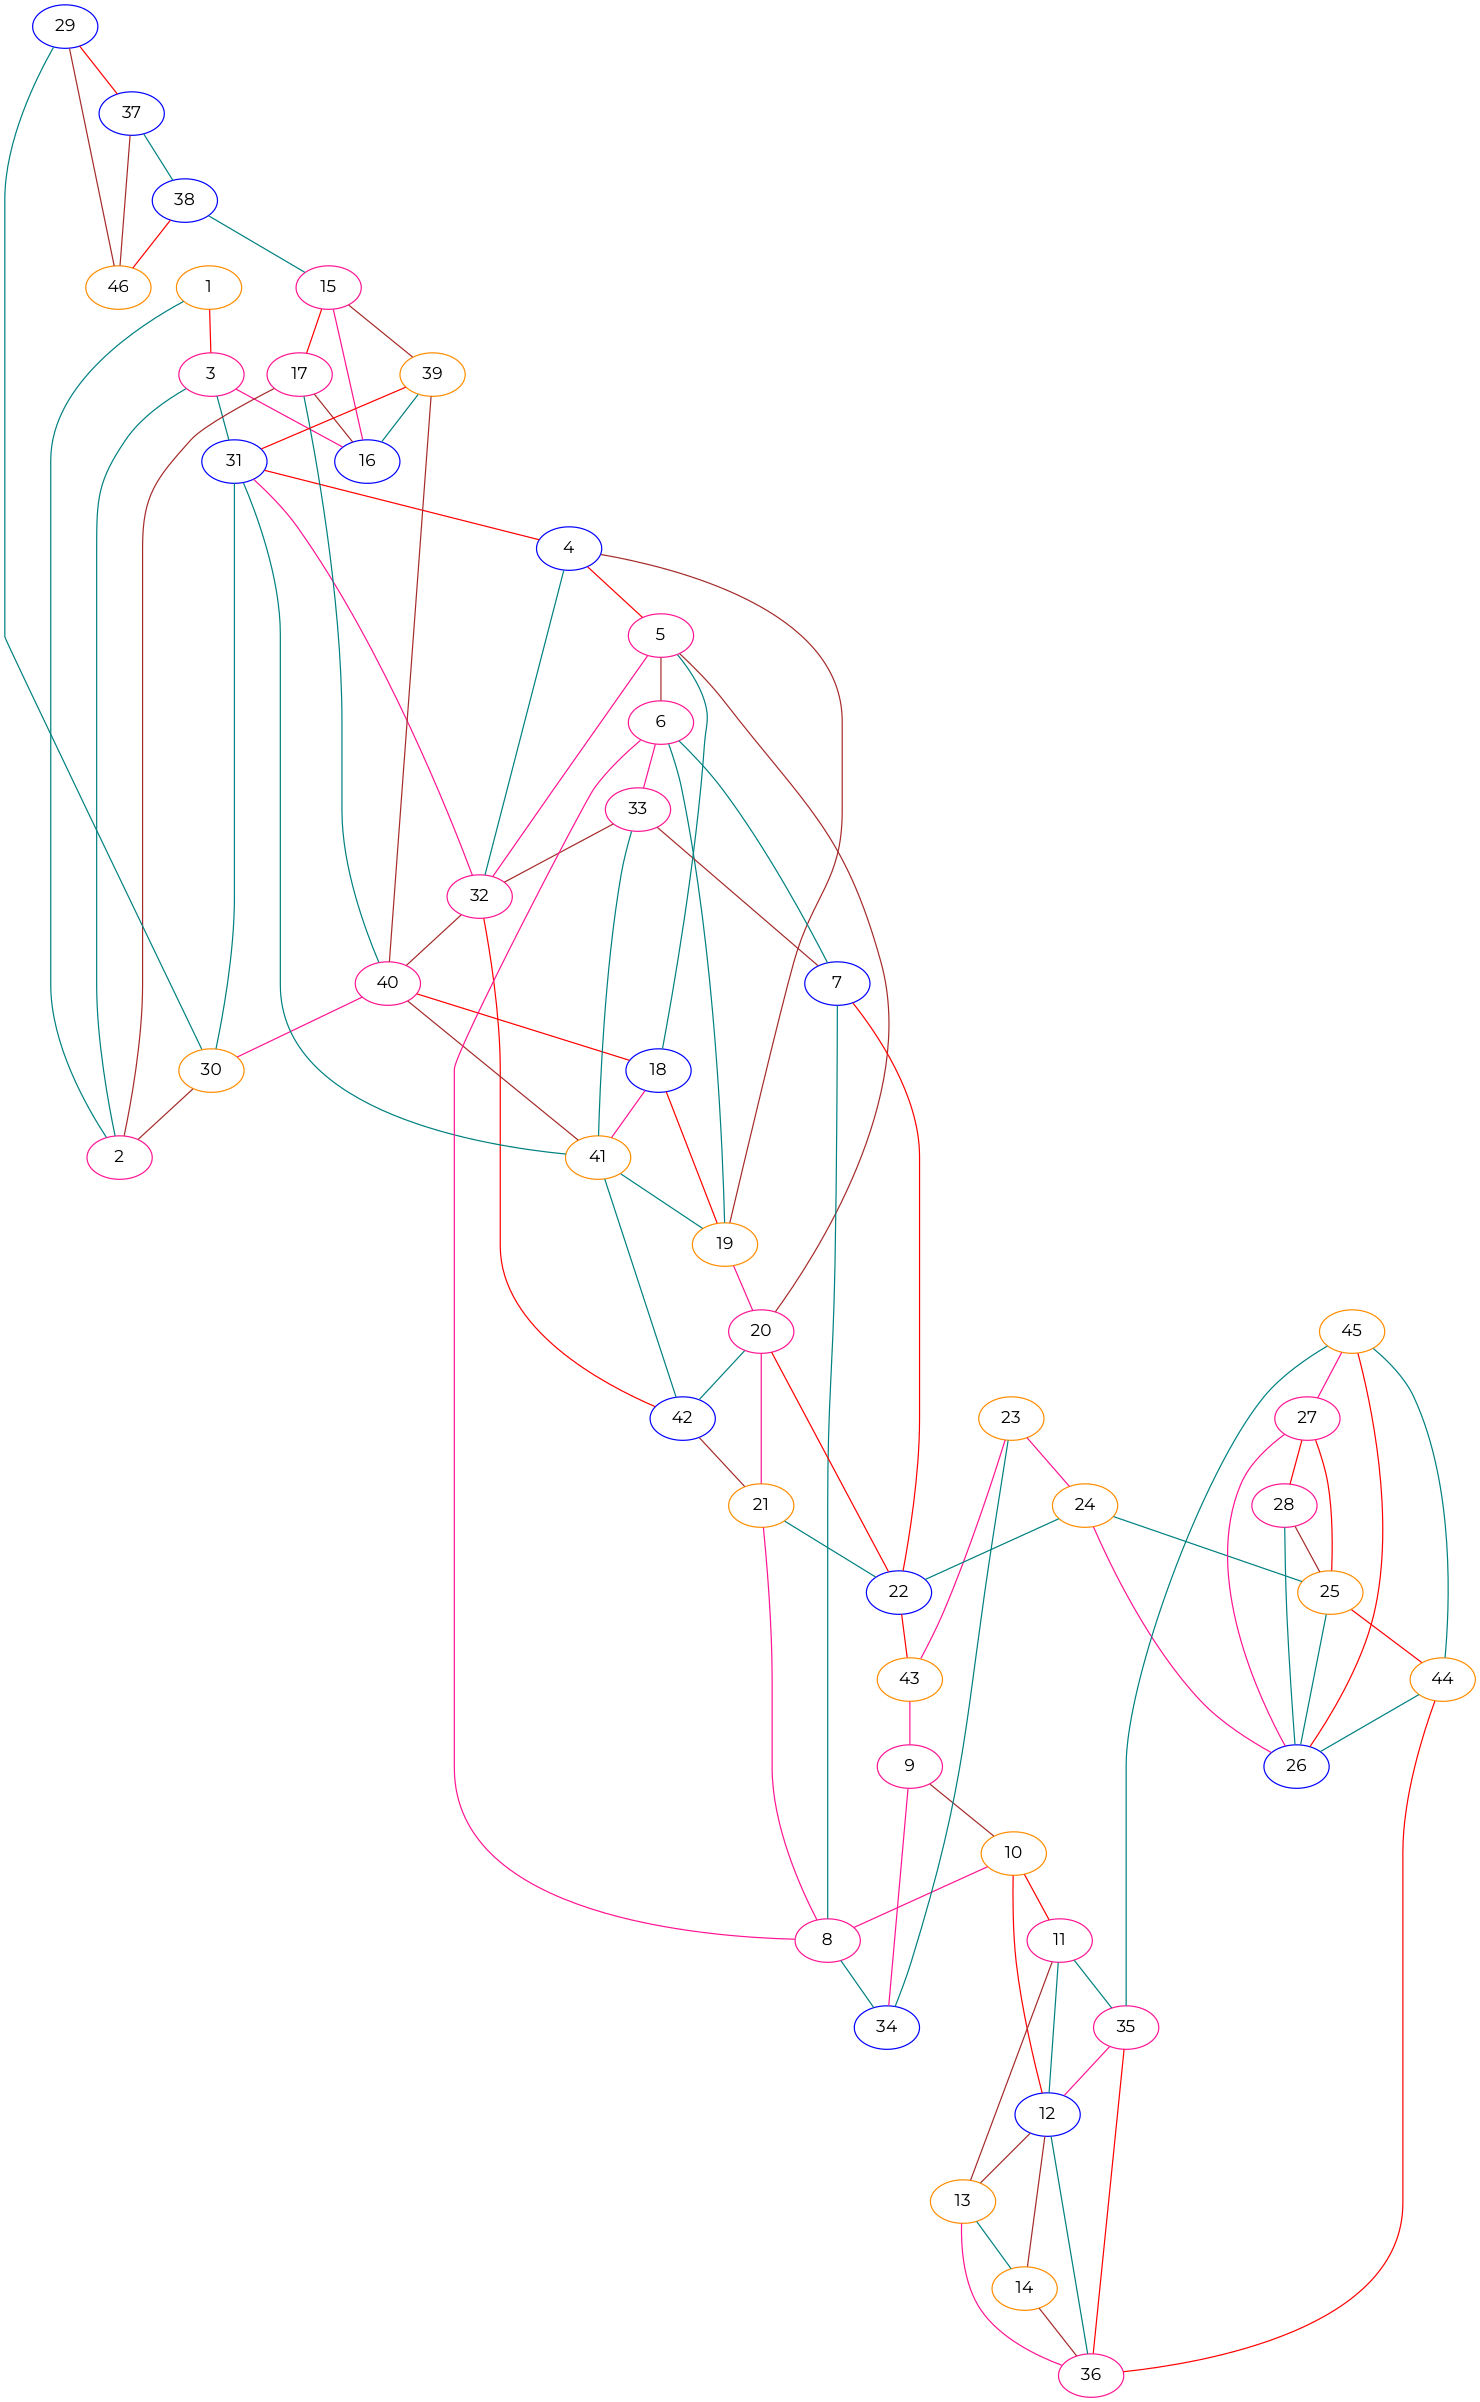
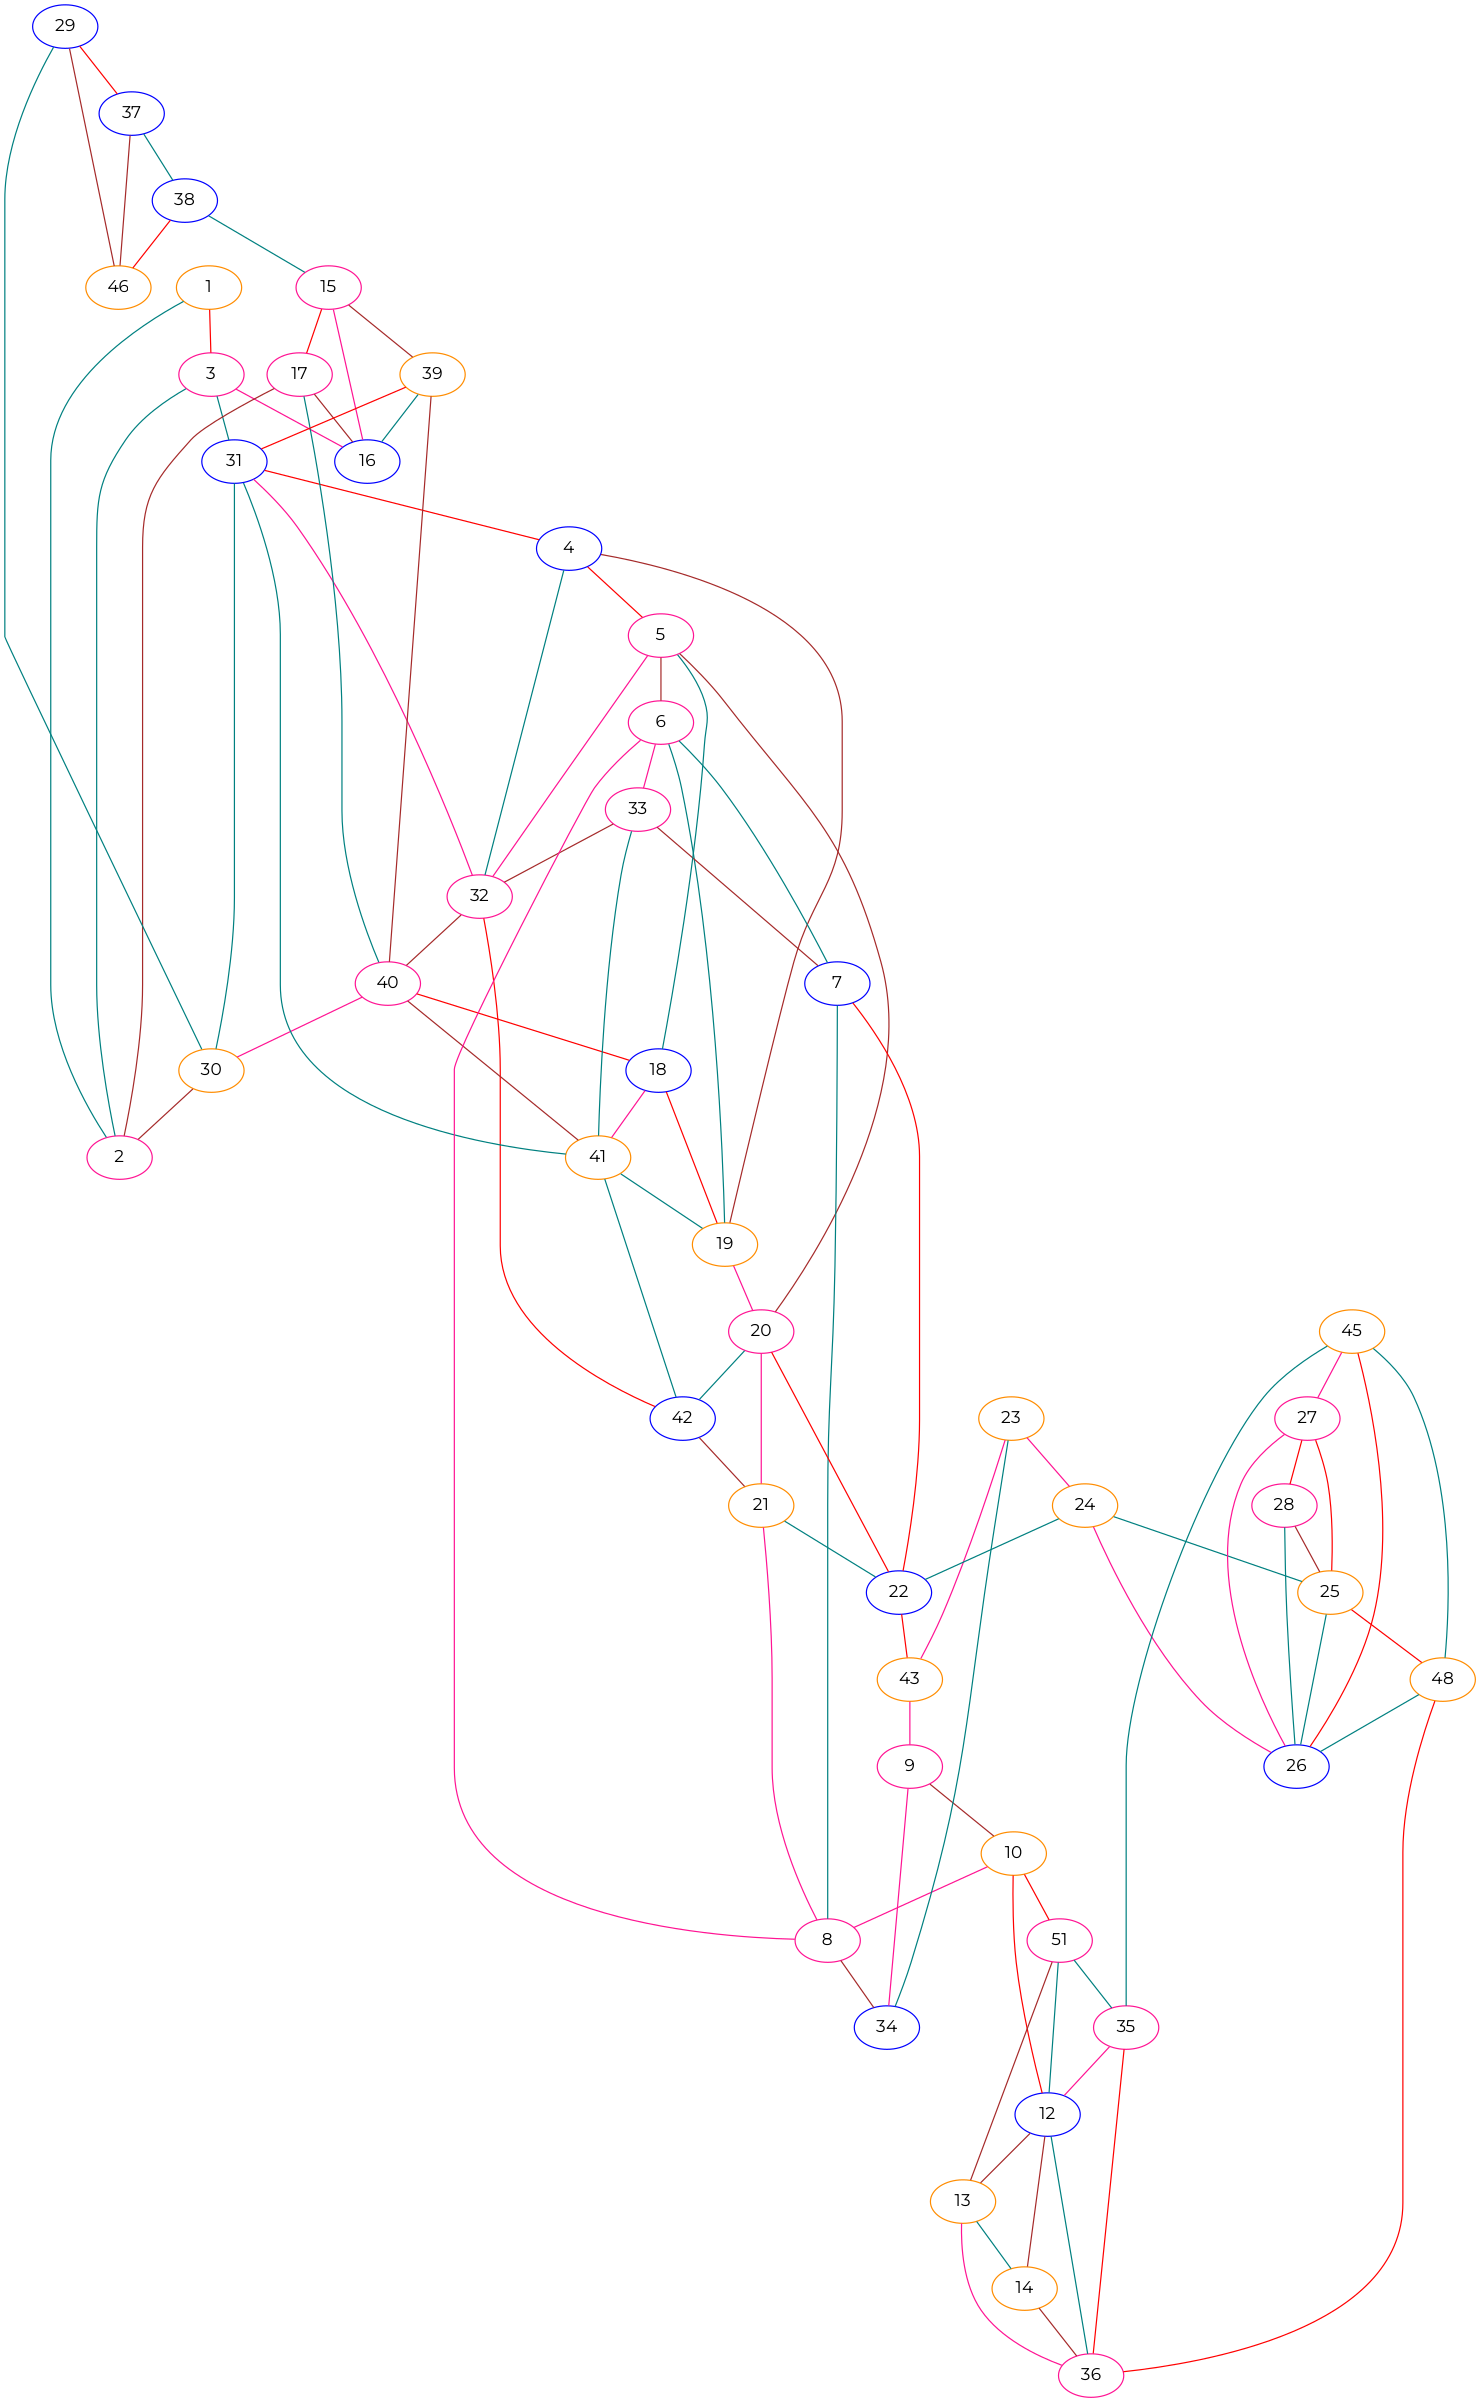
(1443, 1680) -> (1443, 1680)
(1060, 1941) -> (1060, 1941)
(857, 1984) -> (857, 1984)
